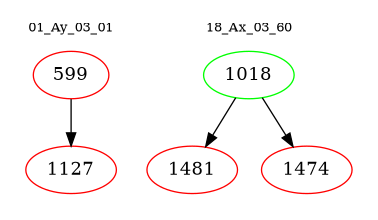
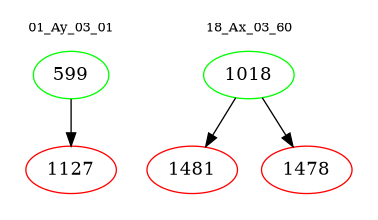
(71, 75) -> (71, 75)
(307, 170) -> (307, 170)
